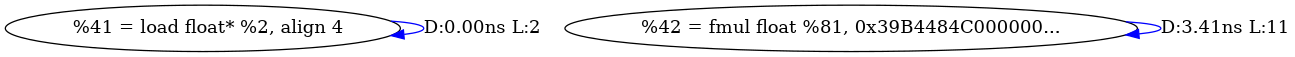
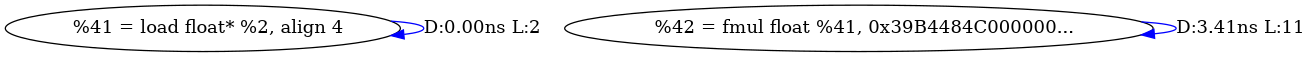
(851, 28) -> (859, 28)
